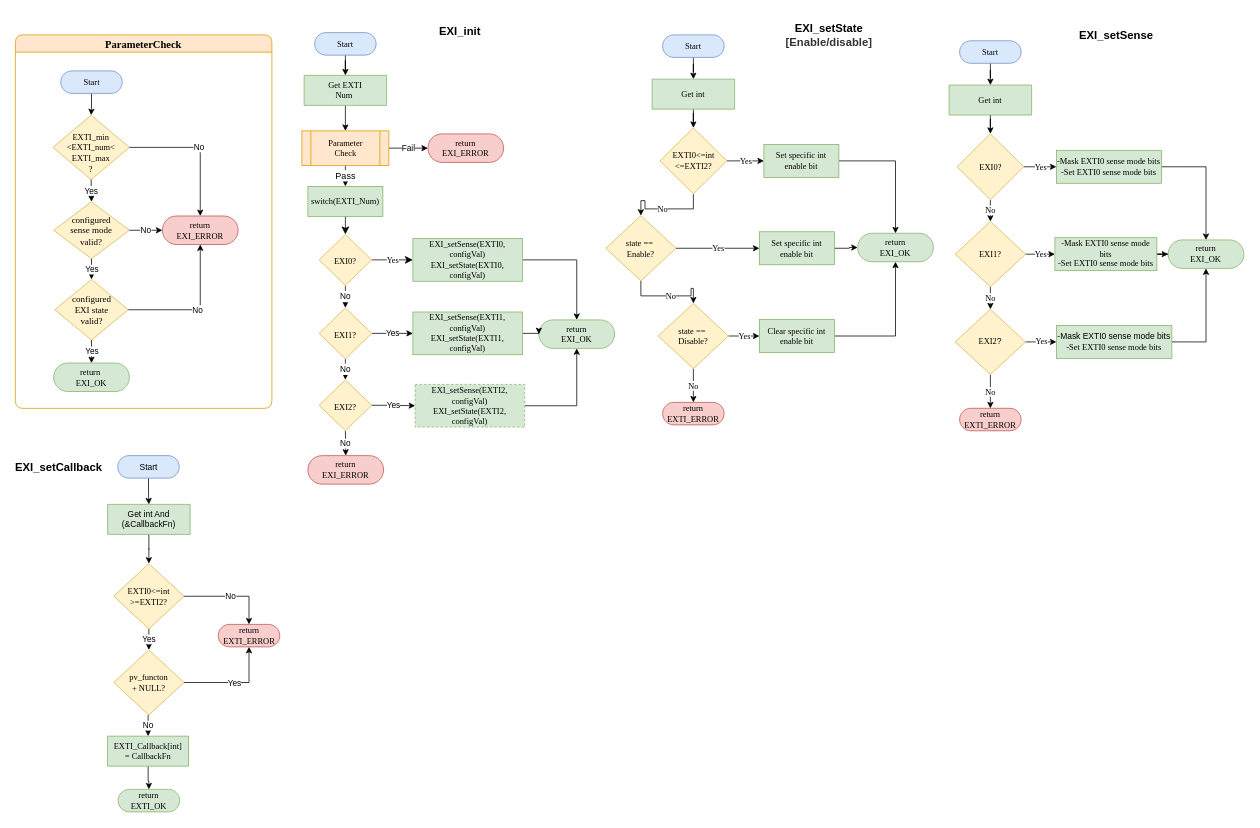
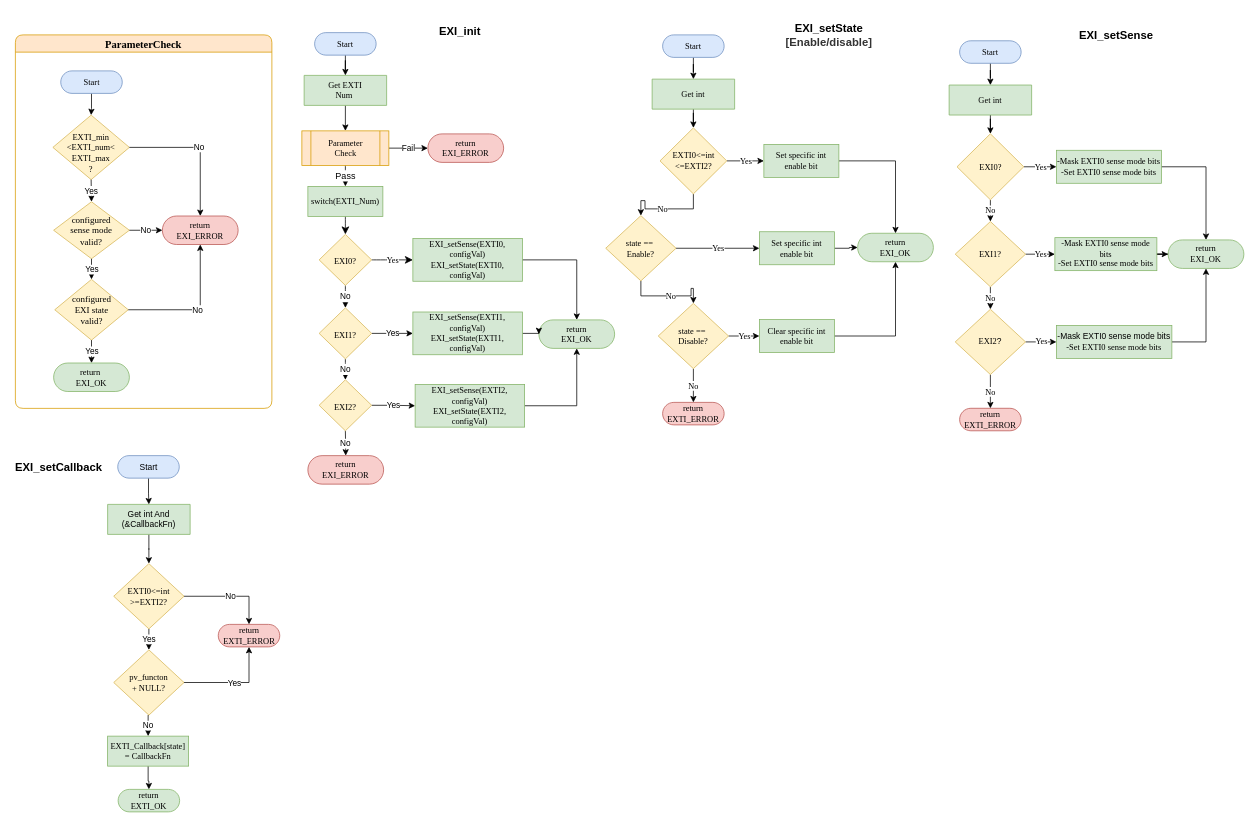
(470, 406) -> (470, 406)
(148, 751) -> (148, 751)
